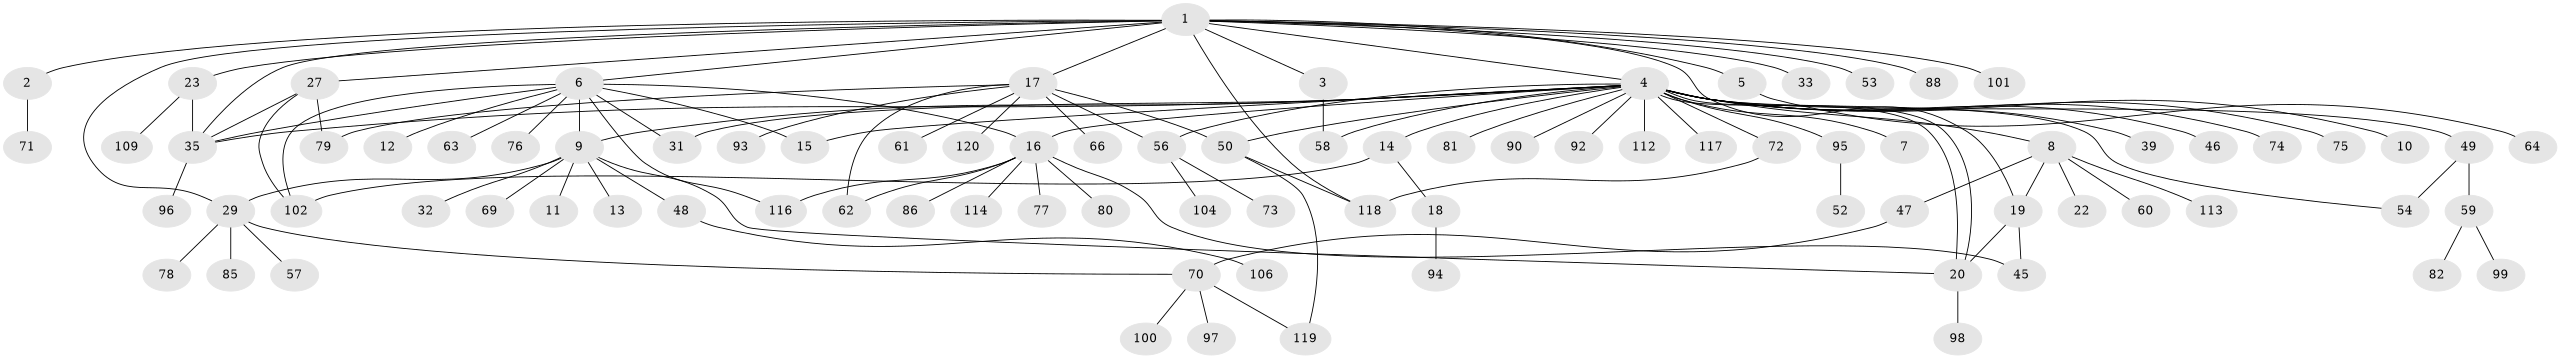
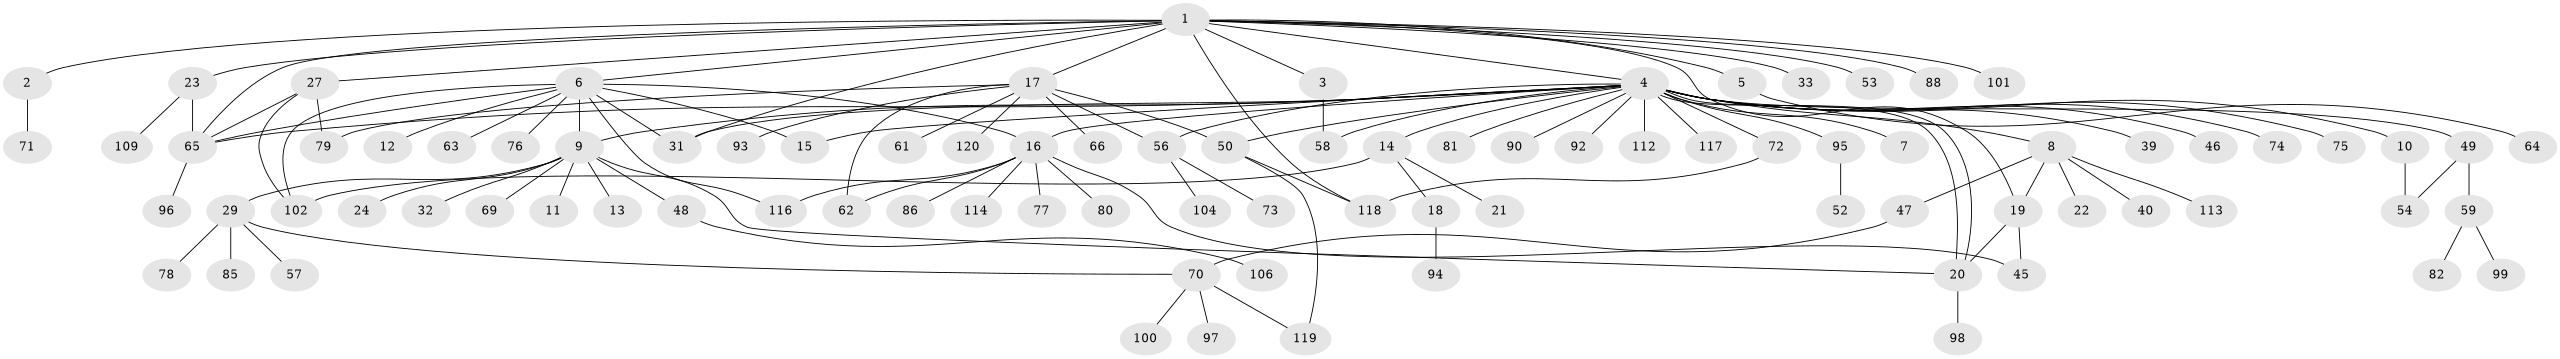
(306, 46) -> (927, 70)
(2086, 133) -> (2405, 179)
(193, 147) -> (193, 147)
none -> (362, 211)
none -> (1500, 211)
(2146, 211) -> (2146, 211)
